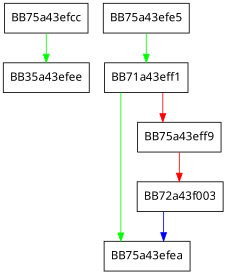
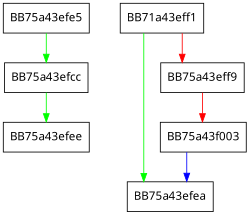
(146, 44) -> (46, 44)
(46, 78) -> (46, 137)
(180, 197) -> (203, 137)
